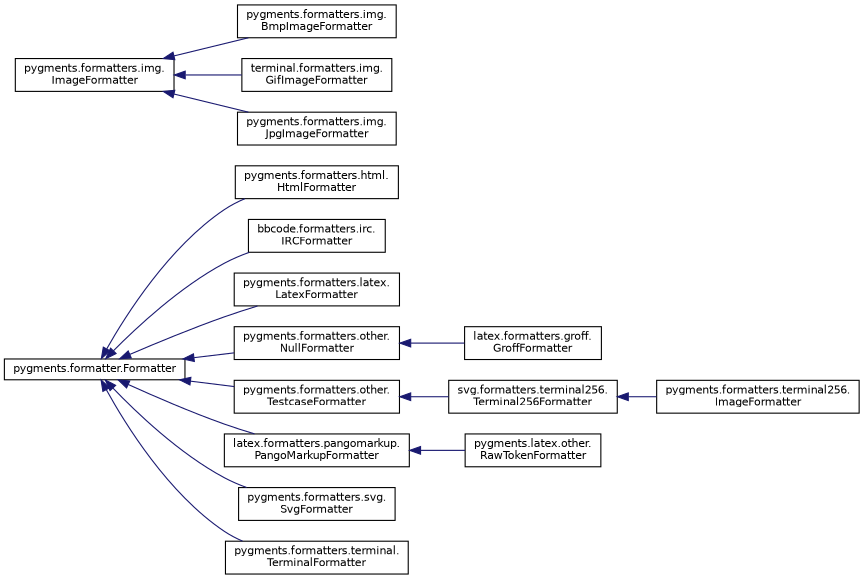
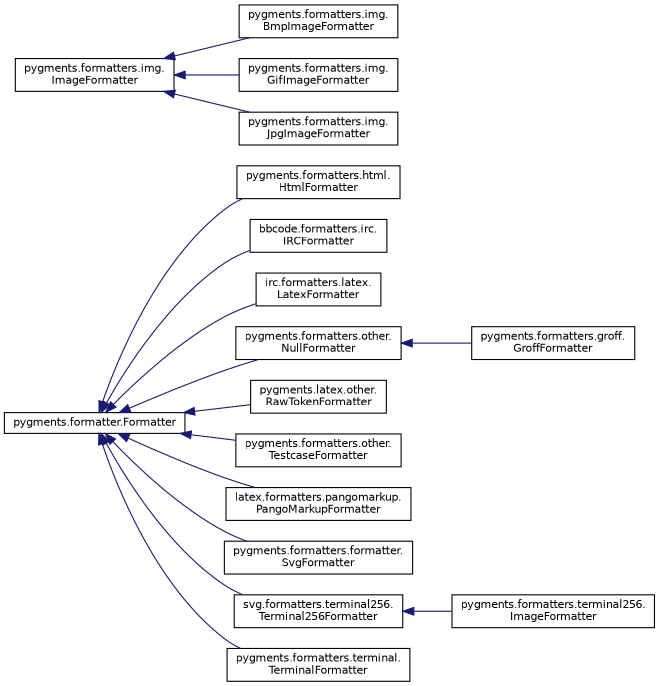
(317, 75) -> (318, 75)
(317, 289) -> (318, 289)
(533, 343) -> (553, 343)
(430, 397) -> (164, 529)
(443, 450) -> (223, 408)
(317, 504) -> (318, 558)
